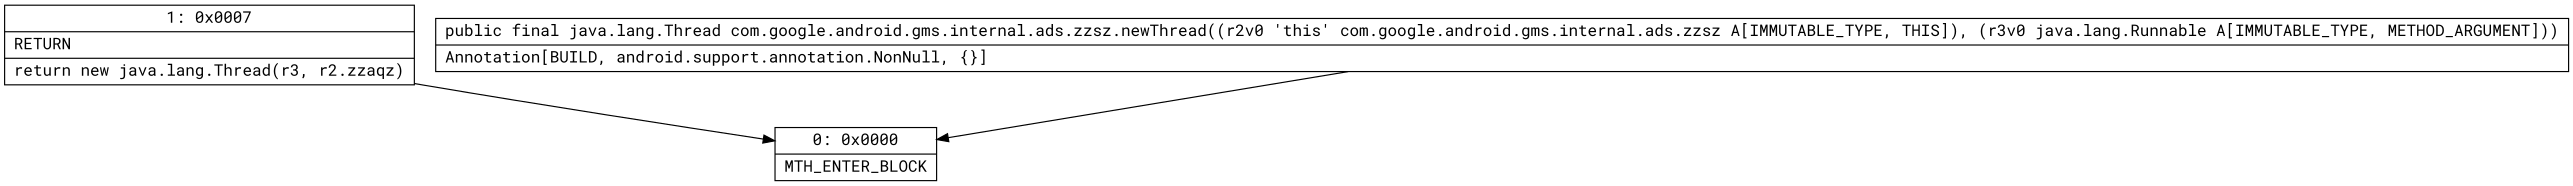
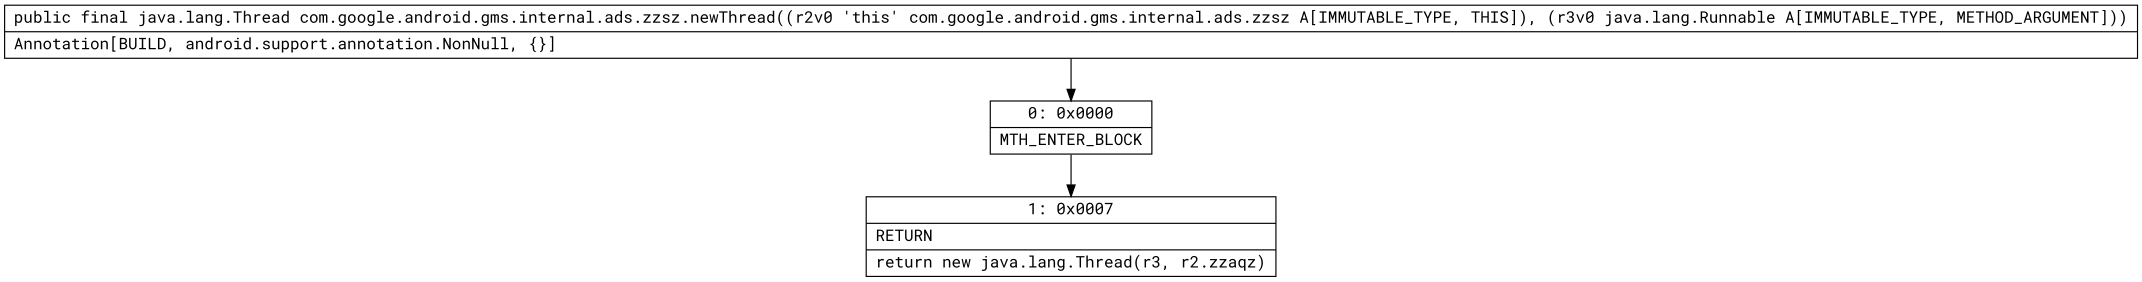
(589, 112) -> (1071, 170)
